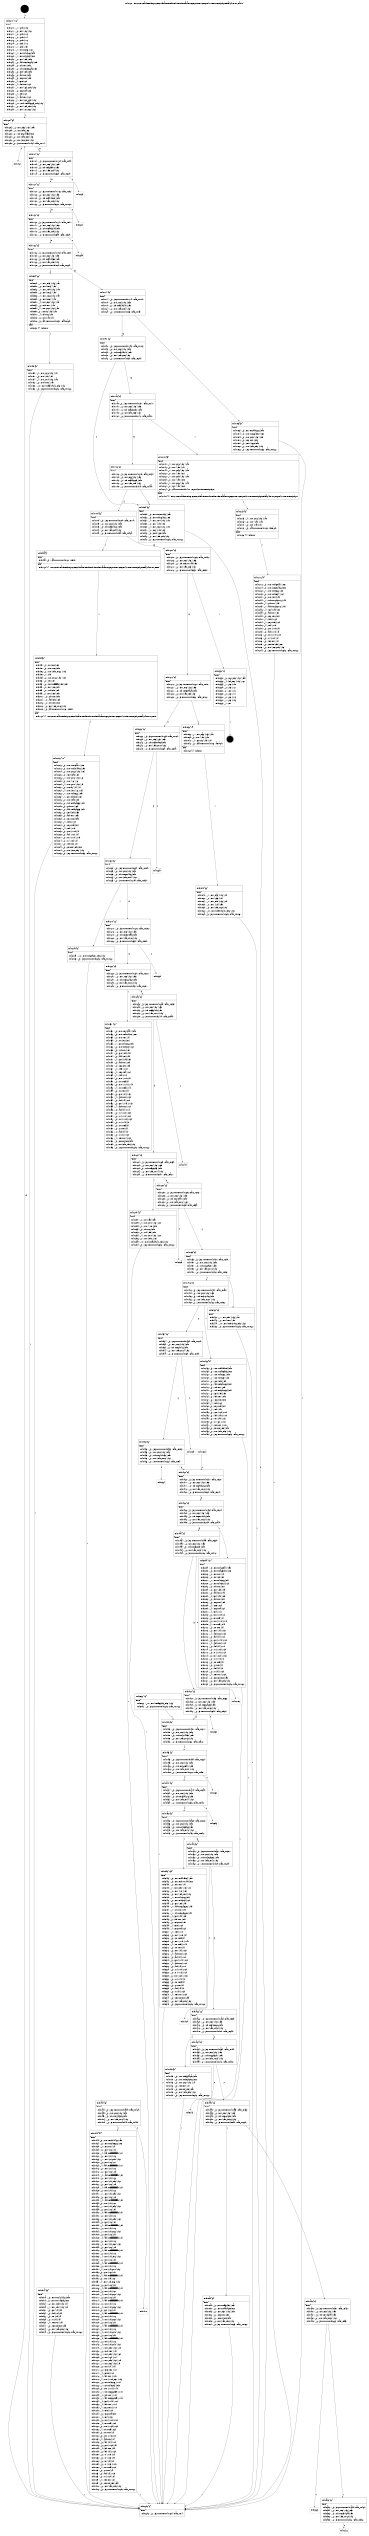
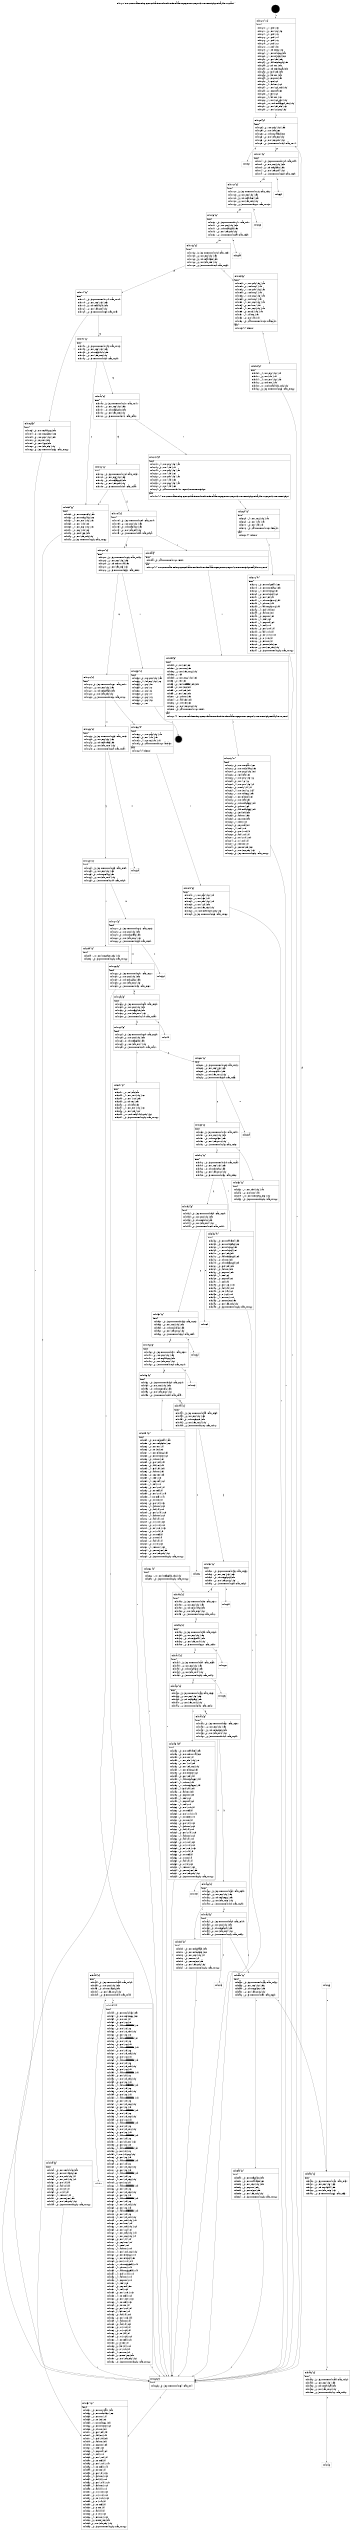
(201, 1462) -> (187, 1374)
(132, 1828) -> (148, 2412)
(321, 2415) -> (327, 2079)
